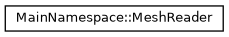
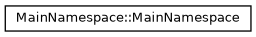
(114, 18) -> (128, 18)
